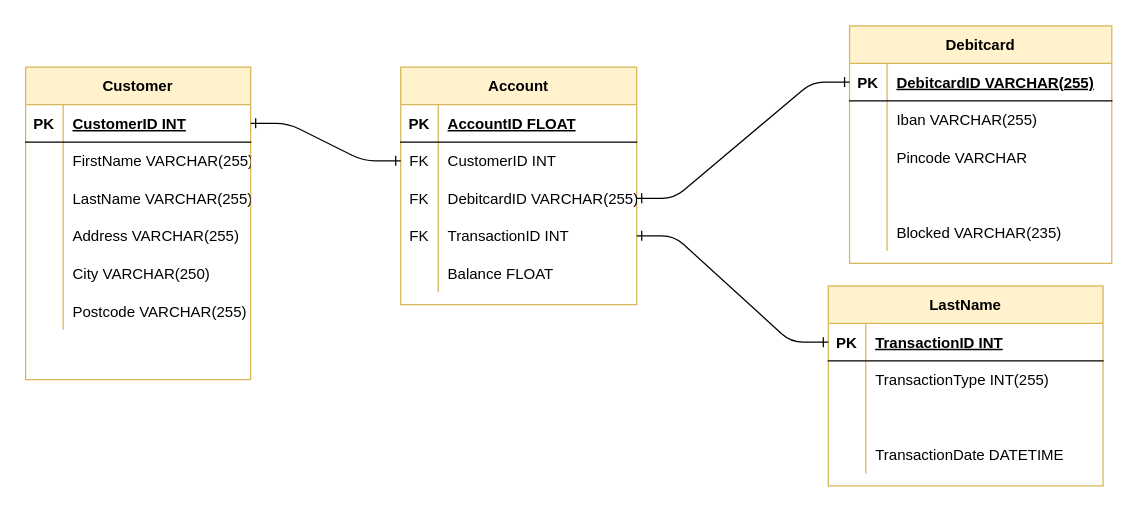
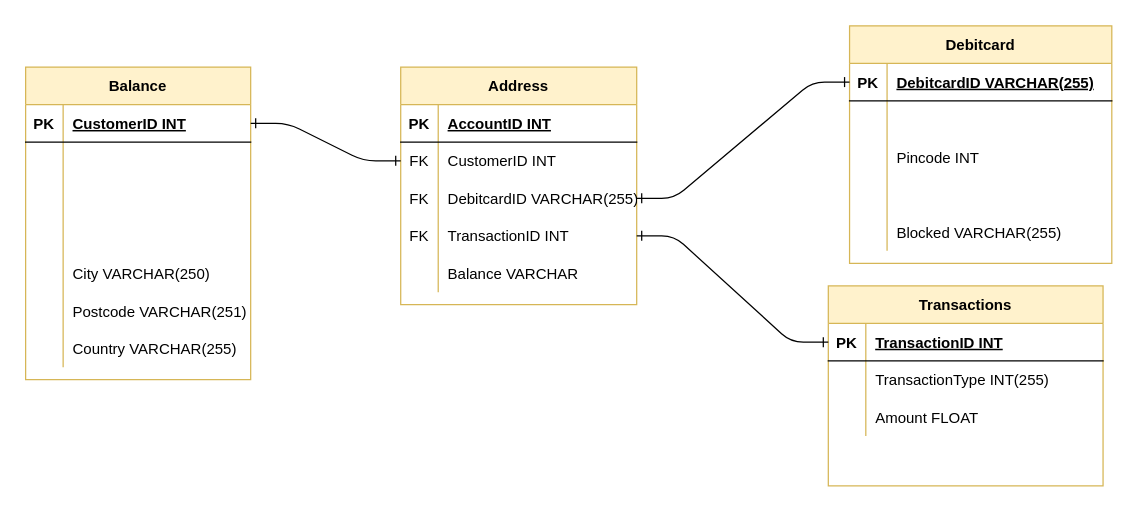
(138, 86) -> (138, 86)
(518, 86) -> (518, 86)
(999, 119) -> none
(509, 124) -> (500, 124)
(955, 158) -> (939, 158)
(157, 161) -> none
(157, 198) -> none
(976, 233) -> (976, 233)
(157, 236) -> none
(498, 274) -> (507, 274)
(965, 305) -> (965, 305)
(159, 311) -> (159, 311)
none -> (157, 348)
none -> (984, 417)
(984, 454) -> none
